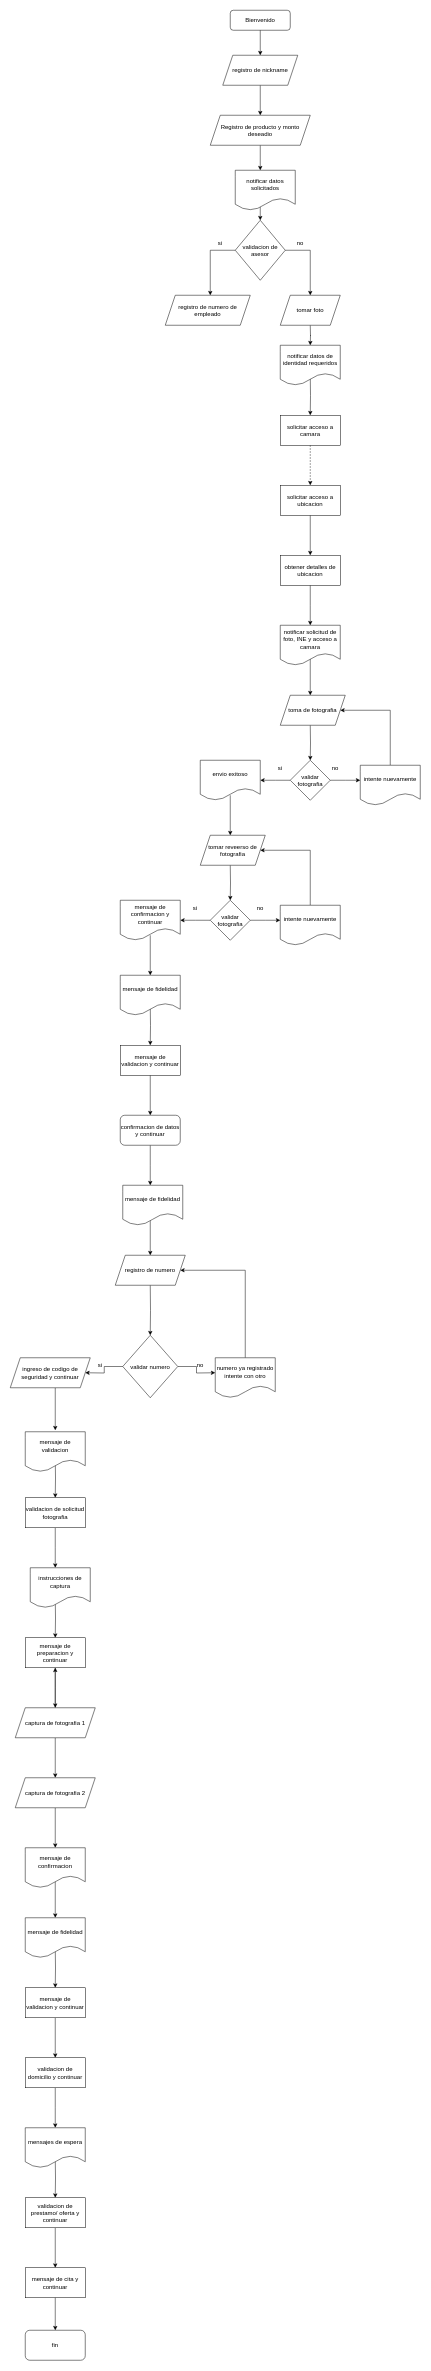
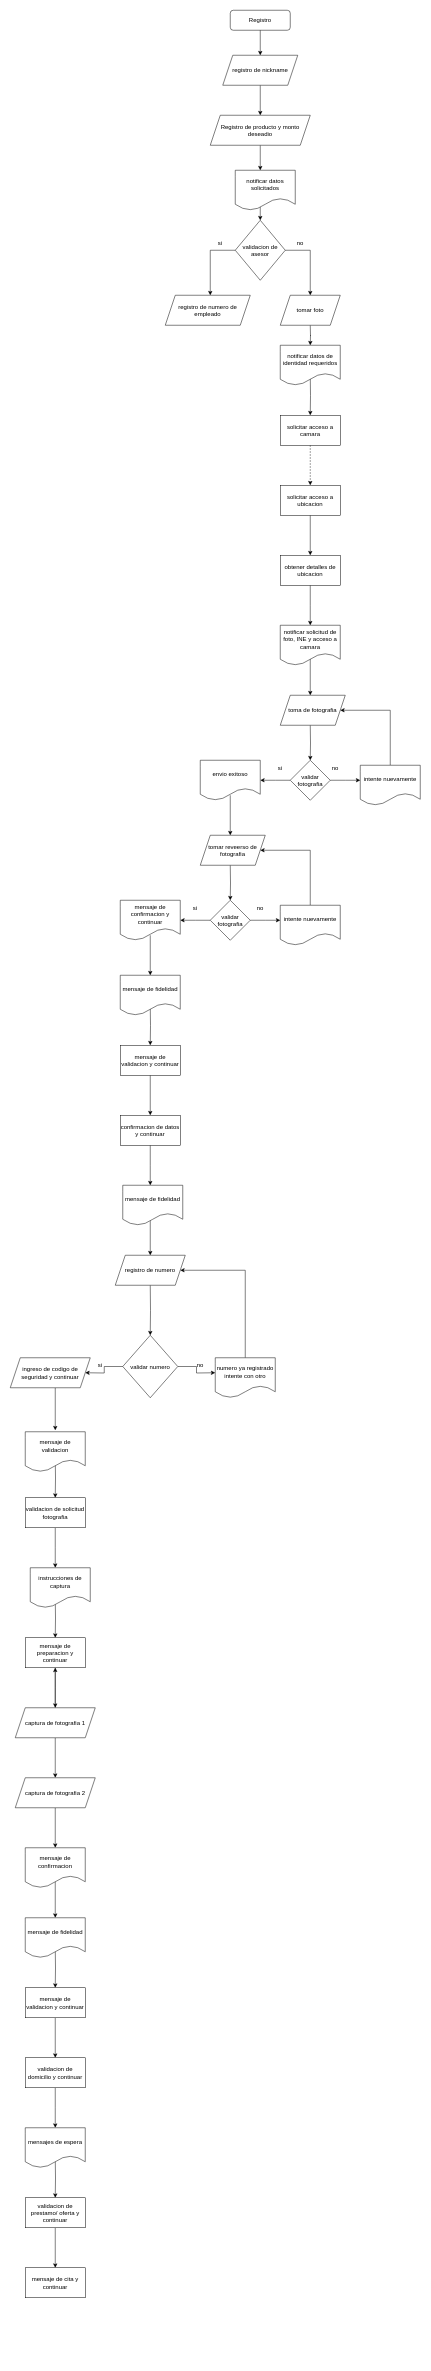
(260, 20) -> (260, 20)
(150, 1130) -> (150, 1130)
(55, 2325) -> none
(55, 2345) -> none
